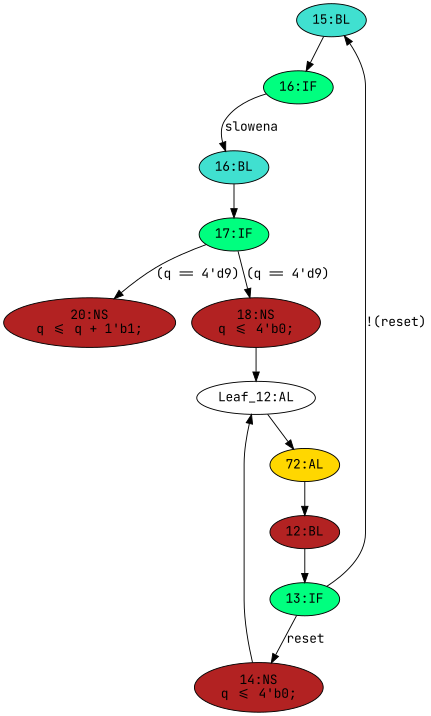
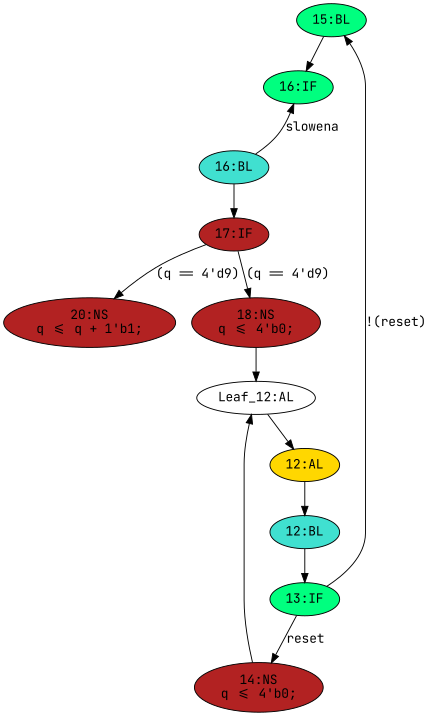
(331, 20) -> (331, 20)
(234, 110) -> (277, 136)
(234, 234) -> (234, 234)
(305, 465) -> (305, 465)
(305, 532) -> (305, 532)
